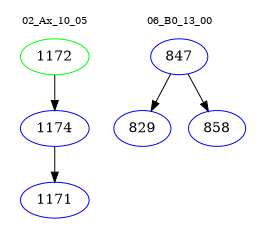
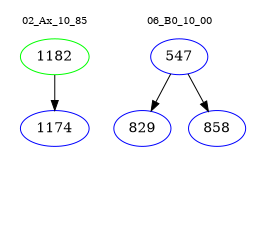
(55, 21) -> (55, 21)
(180, 21) -> (180, 21)
(55, 57) -> (55, 57)
(179, 57) -> (179, 57)
(55, 200) -> none
